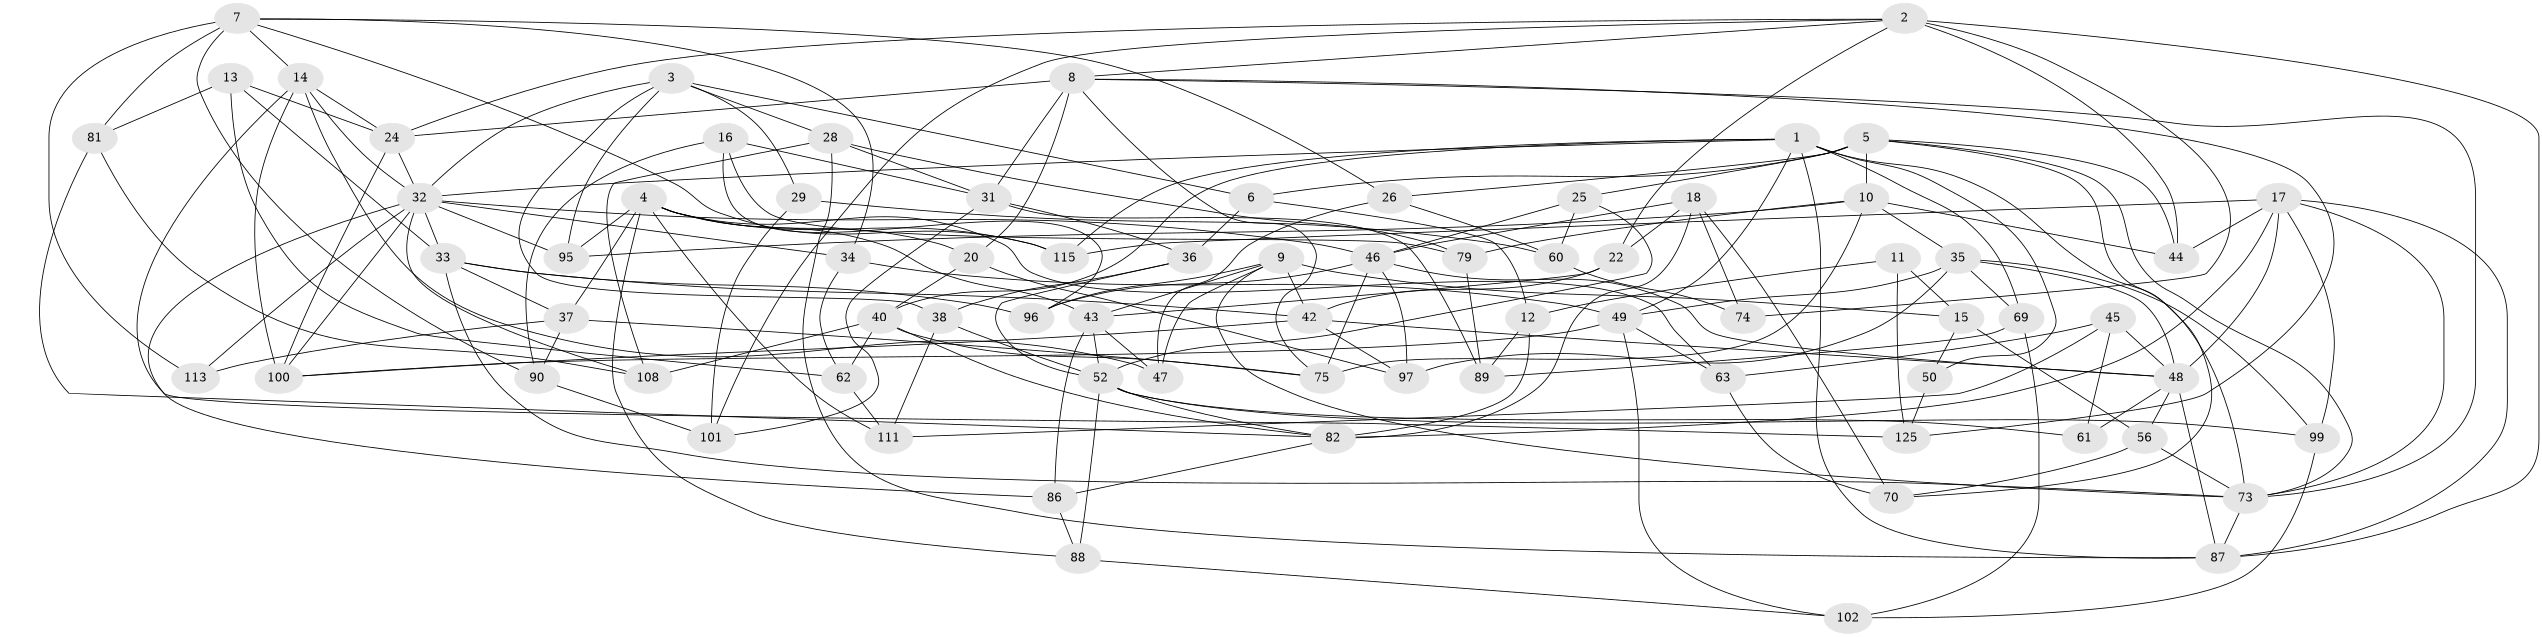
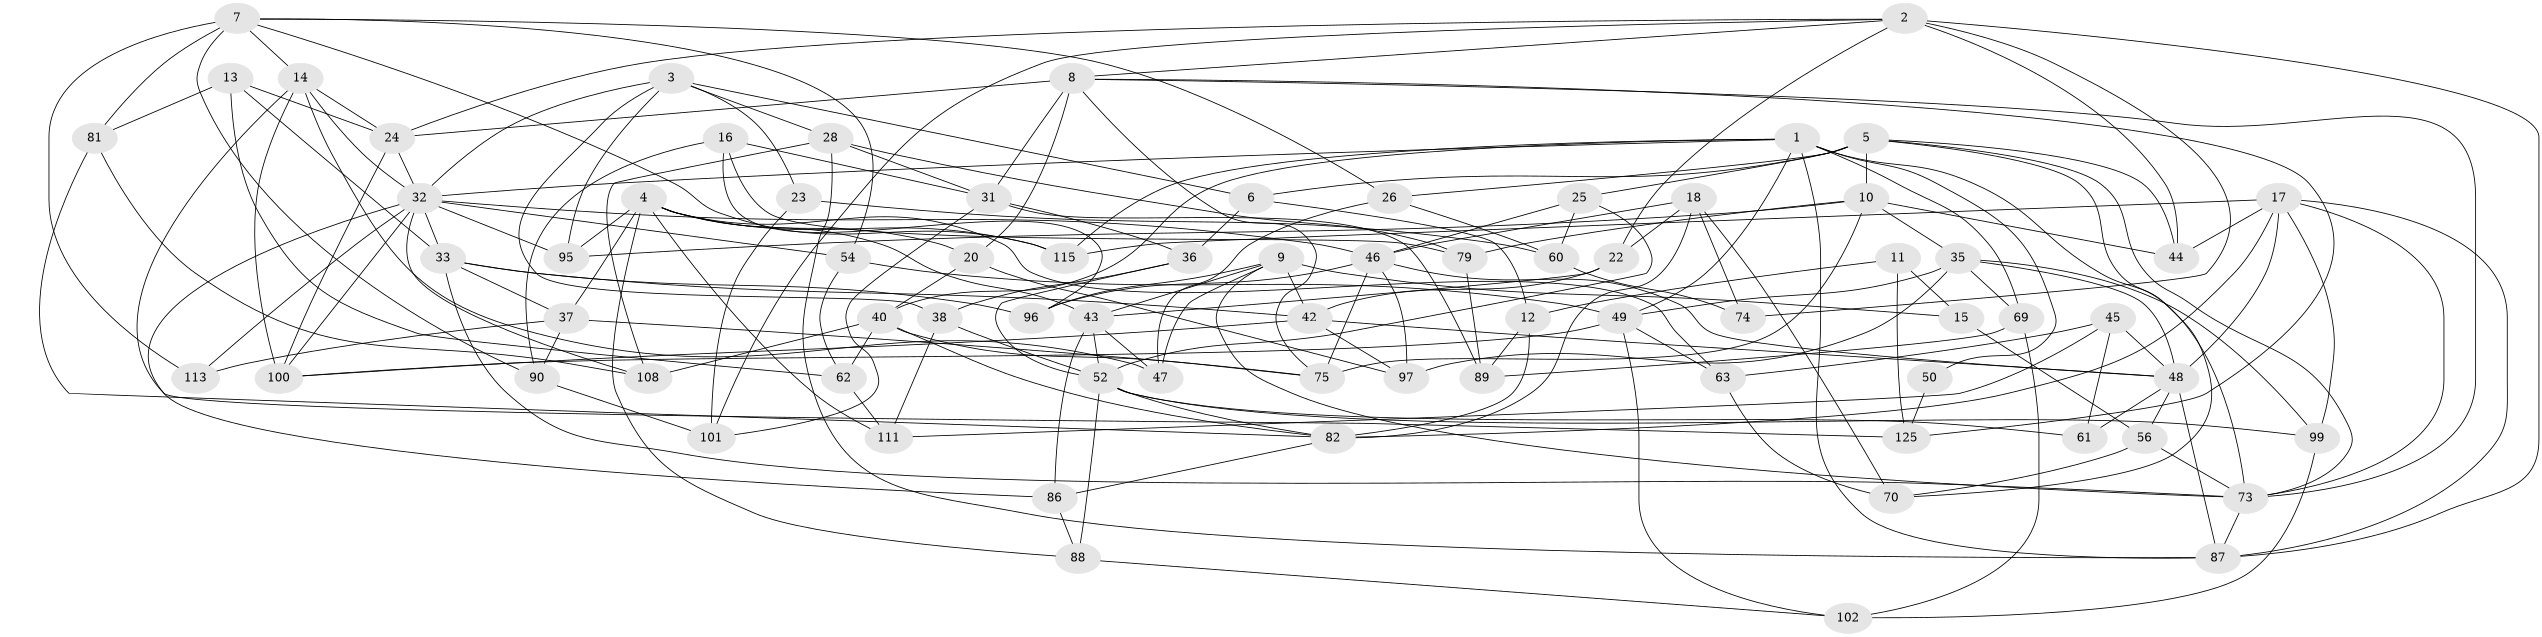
(799, 198) -> (799, 198)
(848, 258) -> (848, 258)
(1946, 348) -> none
